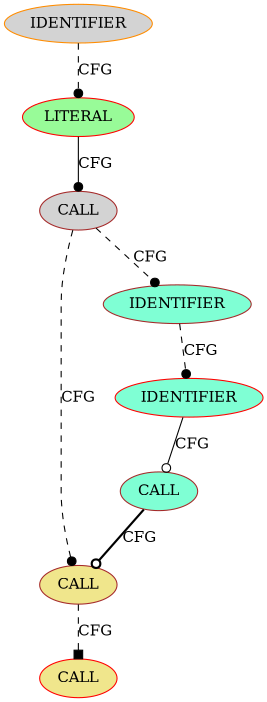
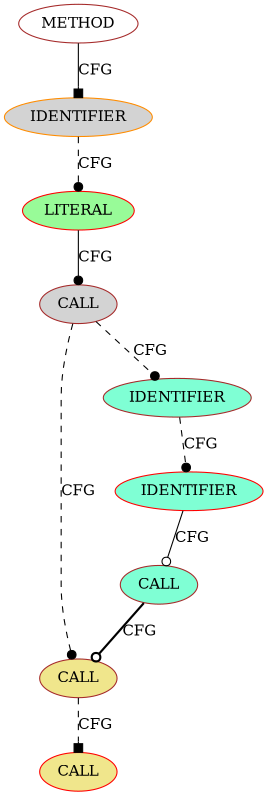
none -> (78, 24)
